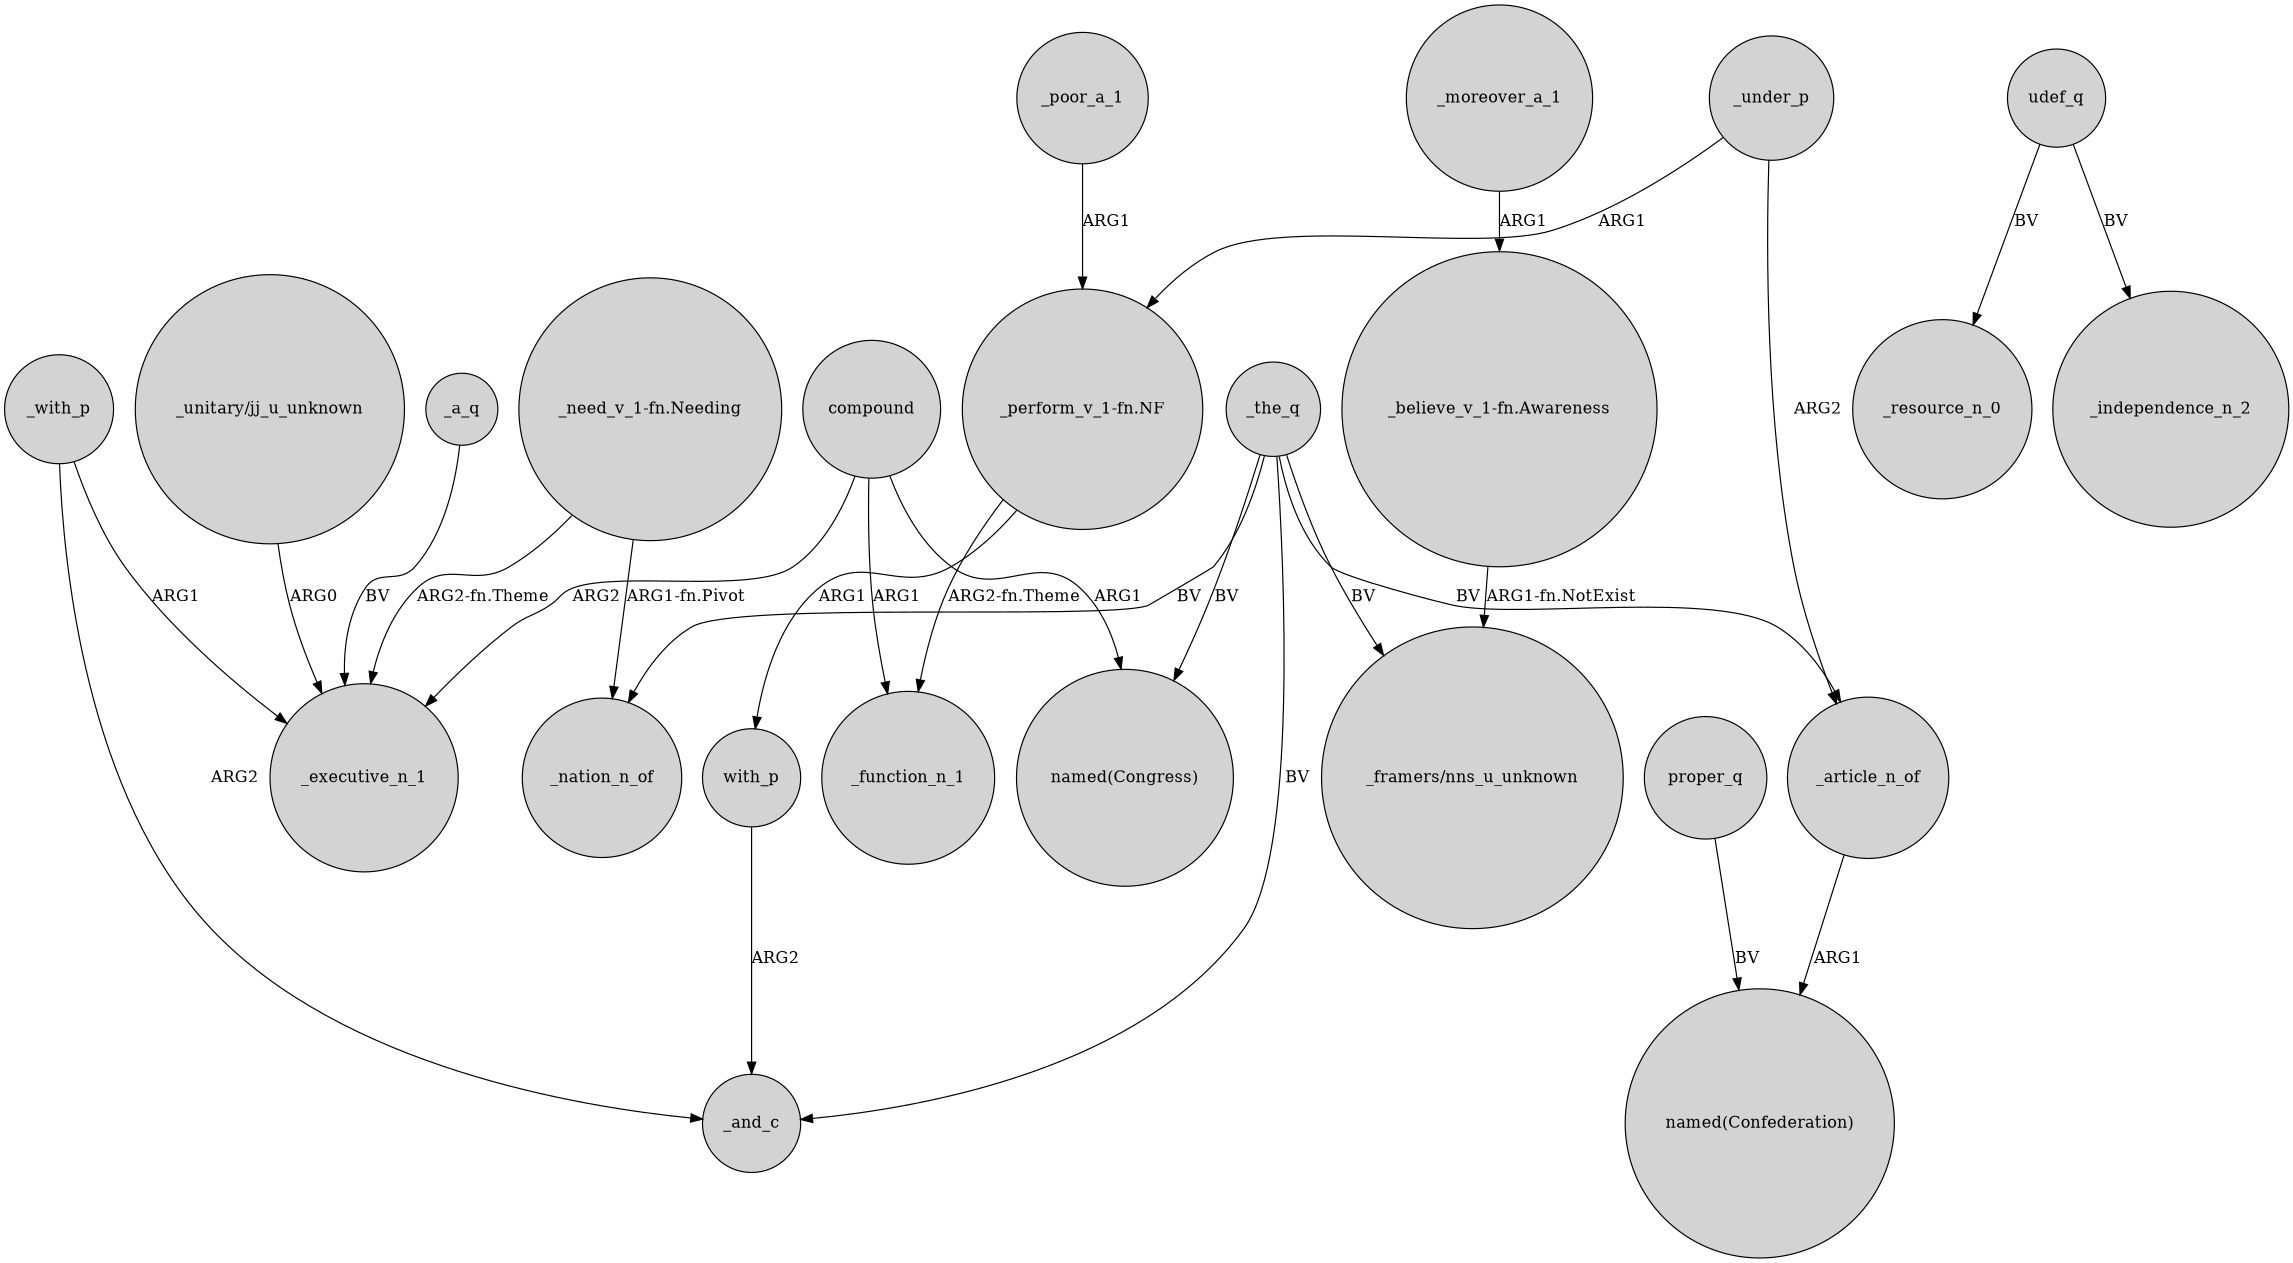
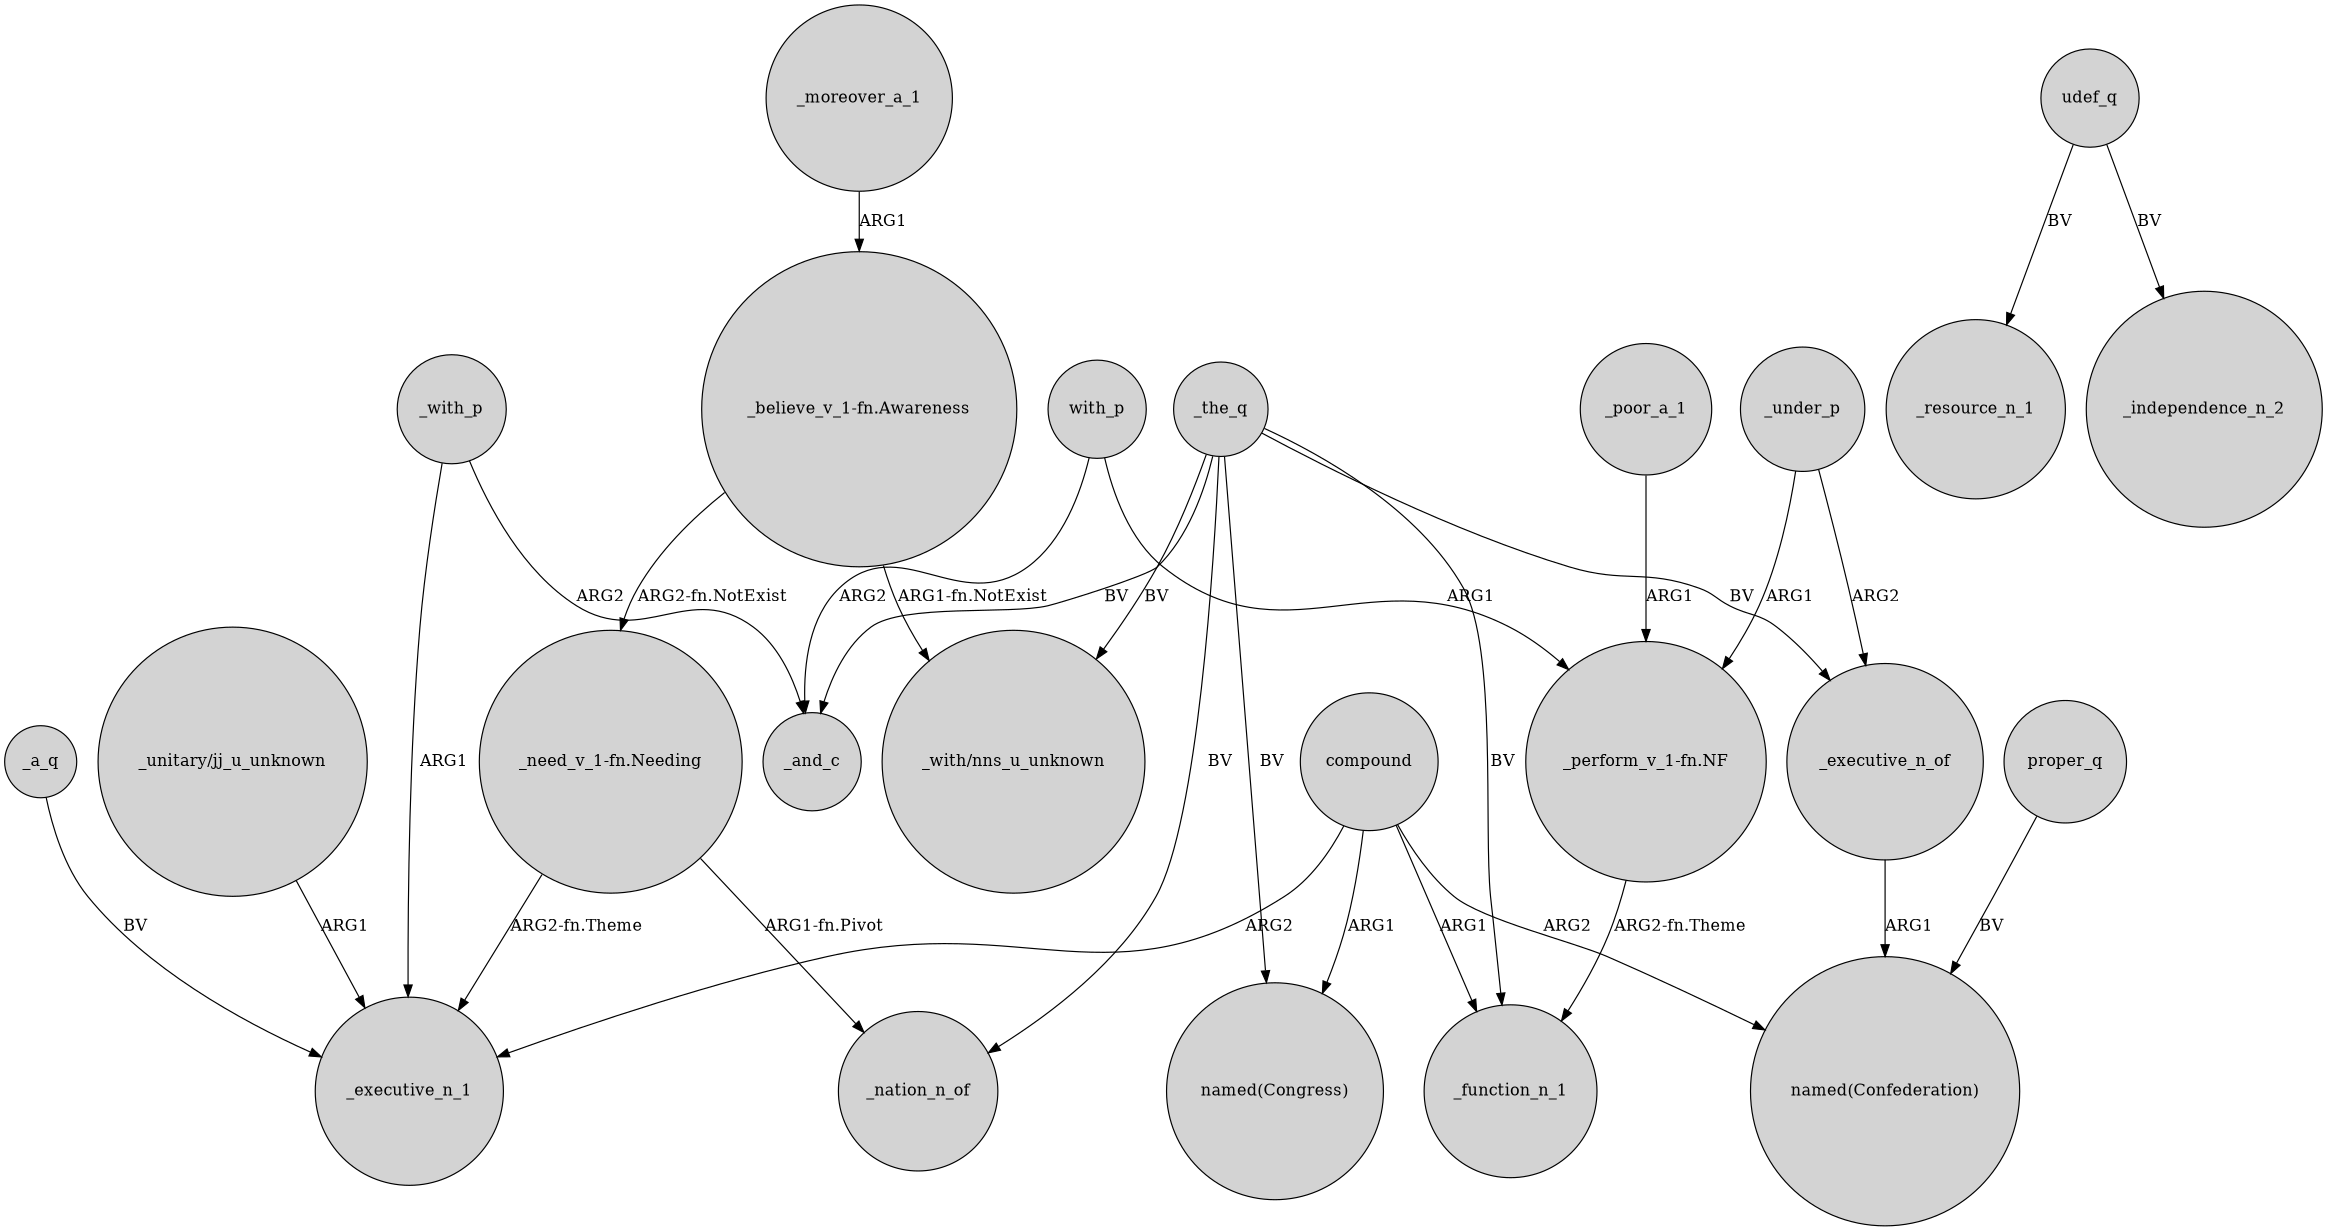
(1942, 409) -> (1976, 409)
none -> (666, 549)
(855, 573) -> (1301, 609)
(314, 597) -> (345, 926)
none -> (1482, 660)
(1472, 778) -> (1014, 762)
(1868, 778) -> (1885, 762)
none -> (1562, 941)
